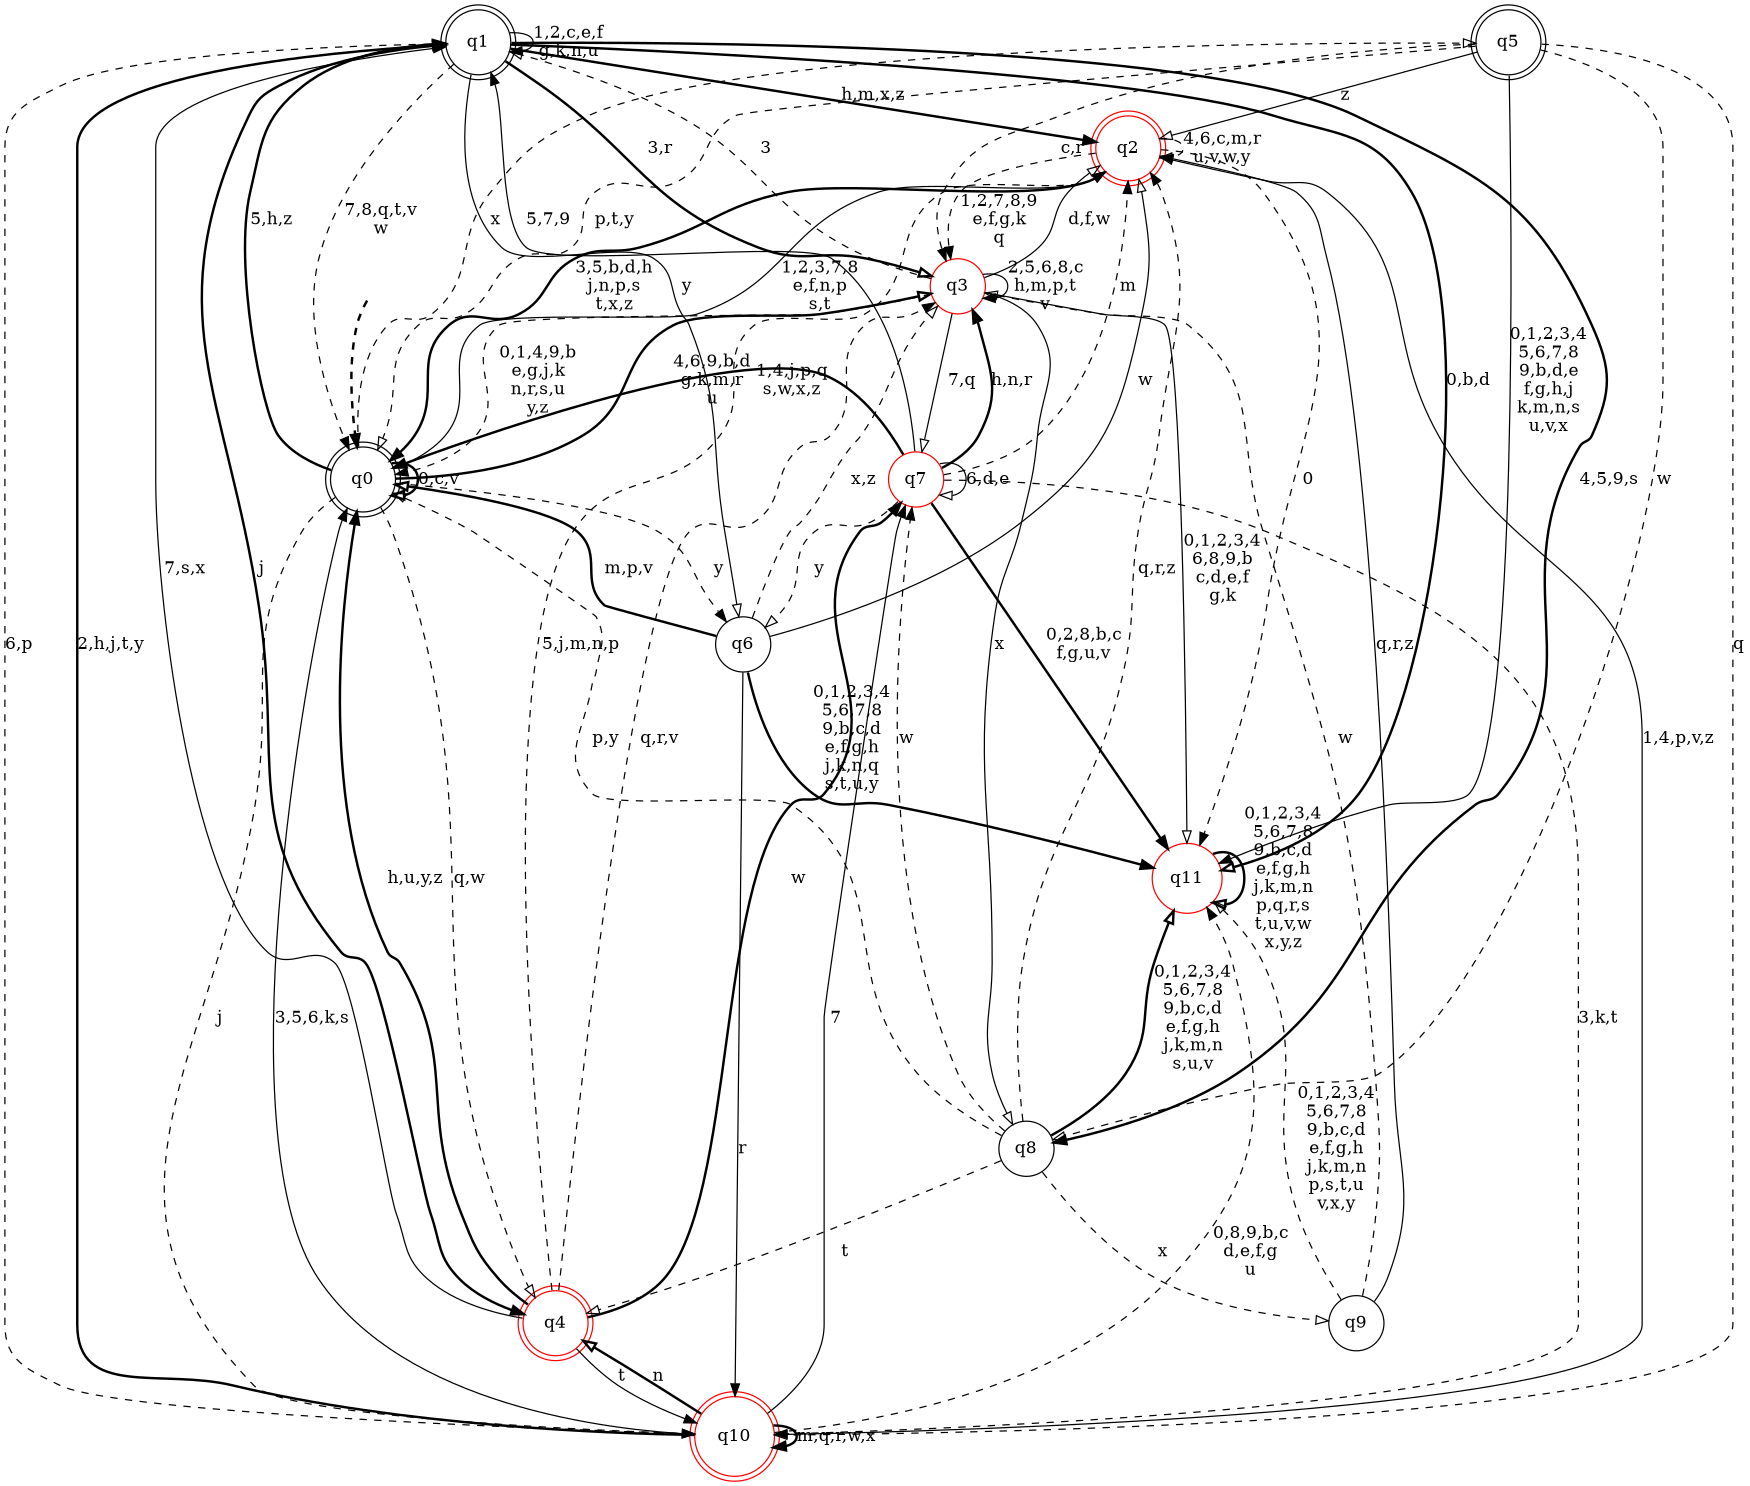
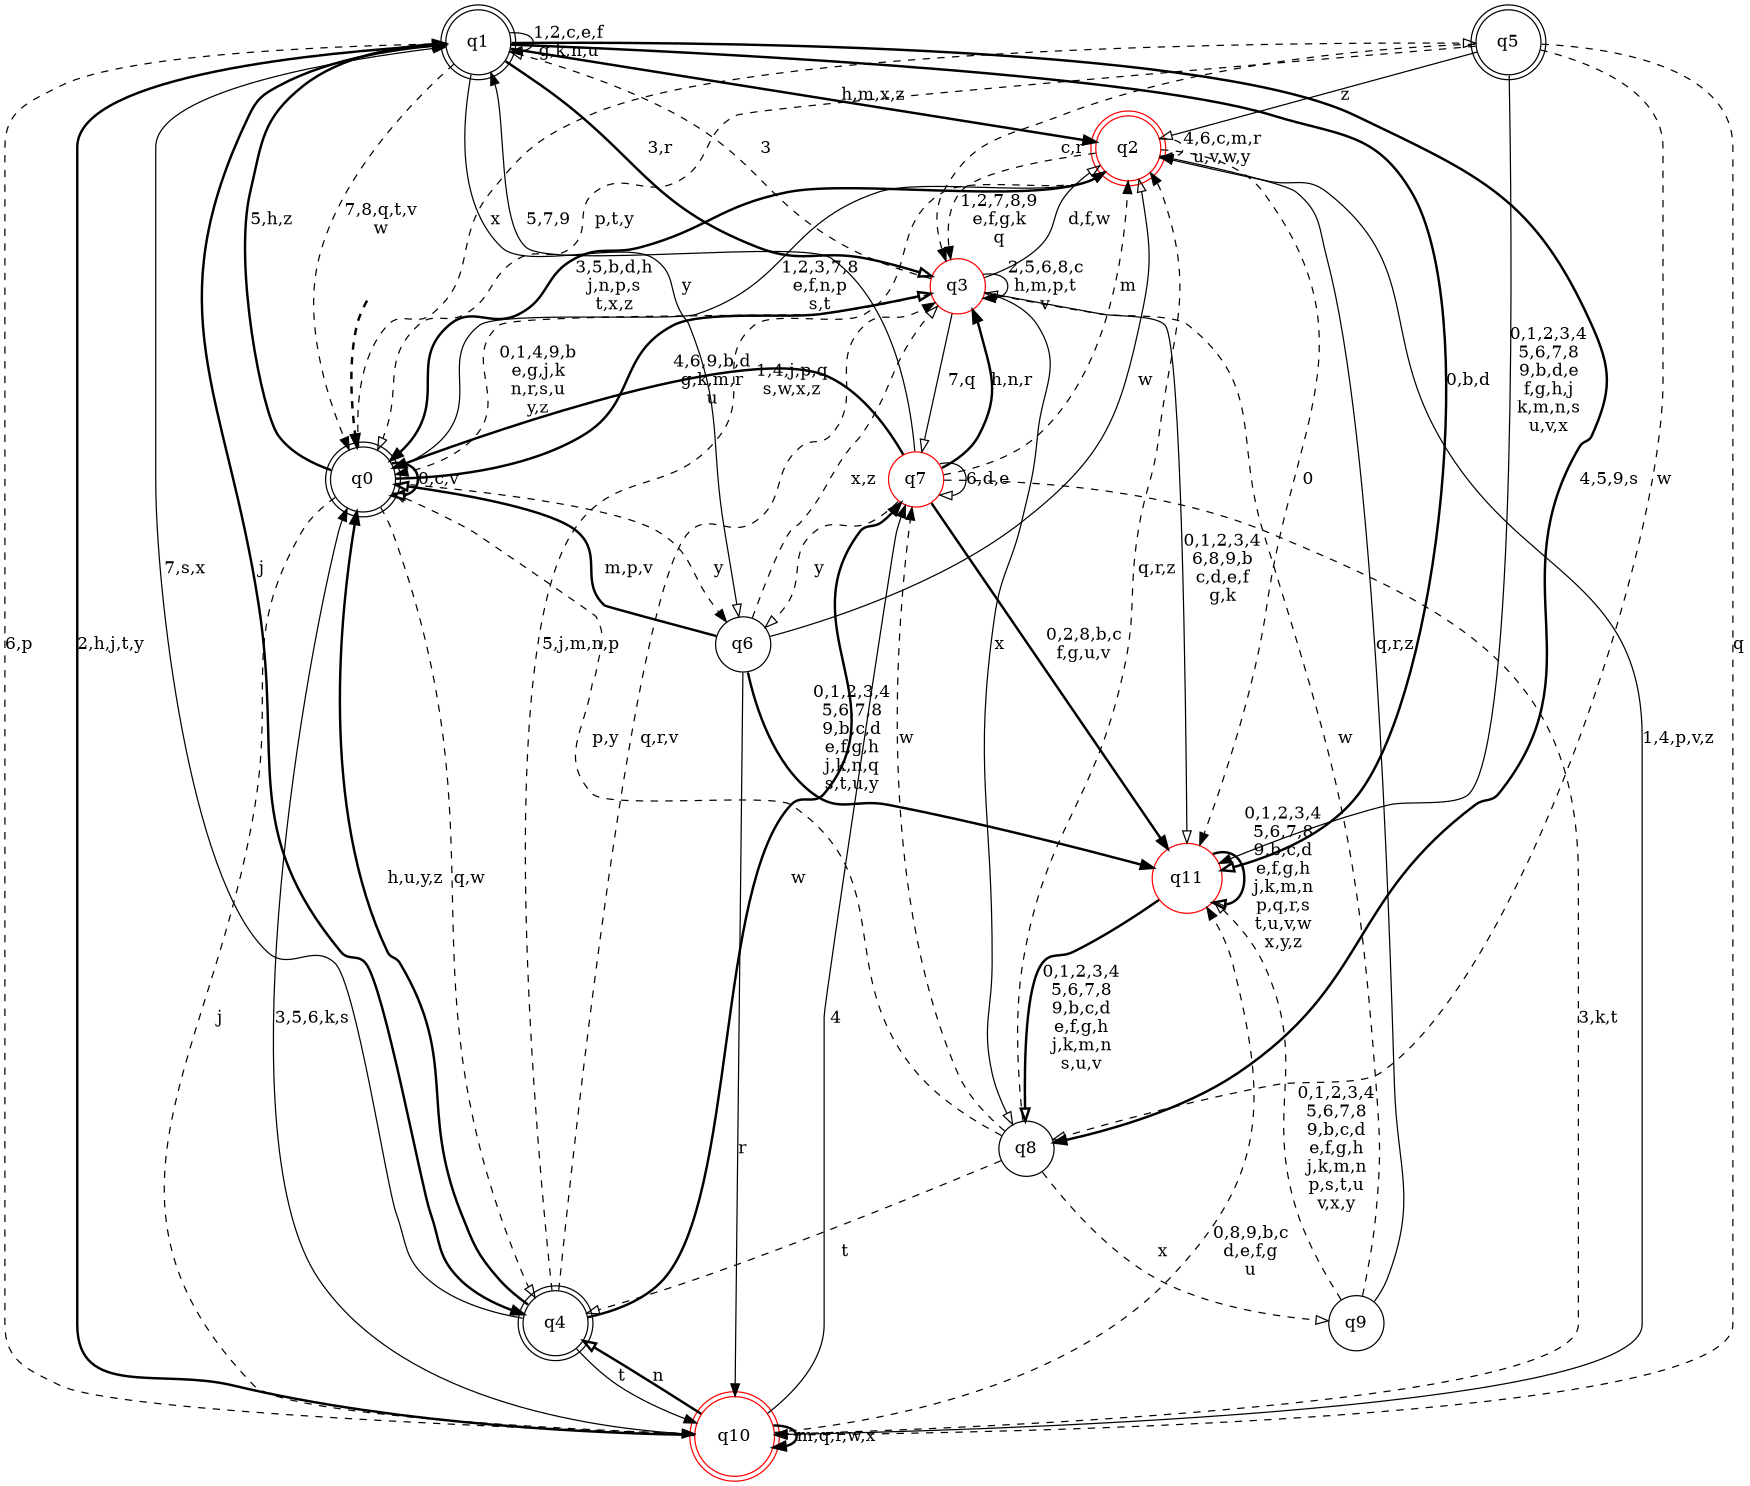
(836, 1018) -> (836, 1018)
(1139, 1046) -> (1039, 969)
(556, 1323) -> (556, 1323)
